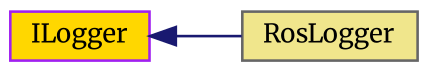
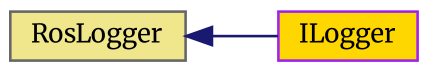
(209, 36) -> (245, 36)
